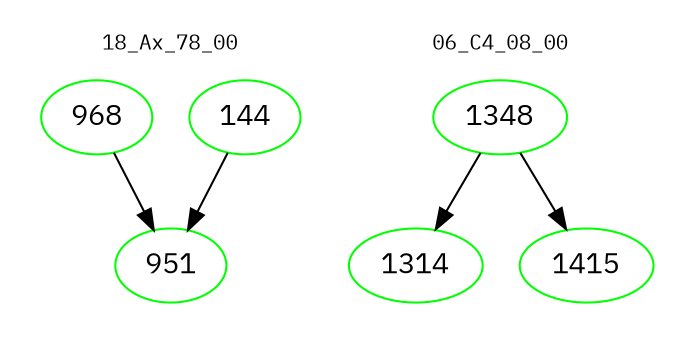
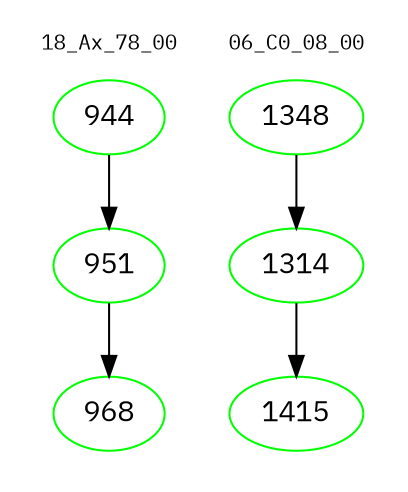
(501, 44) -> (297, 44)
(245, 117) -> (109, 117)
(129, 182) -> (109, 330)
(538, 182) -> (296, 330)
